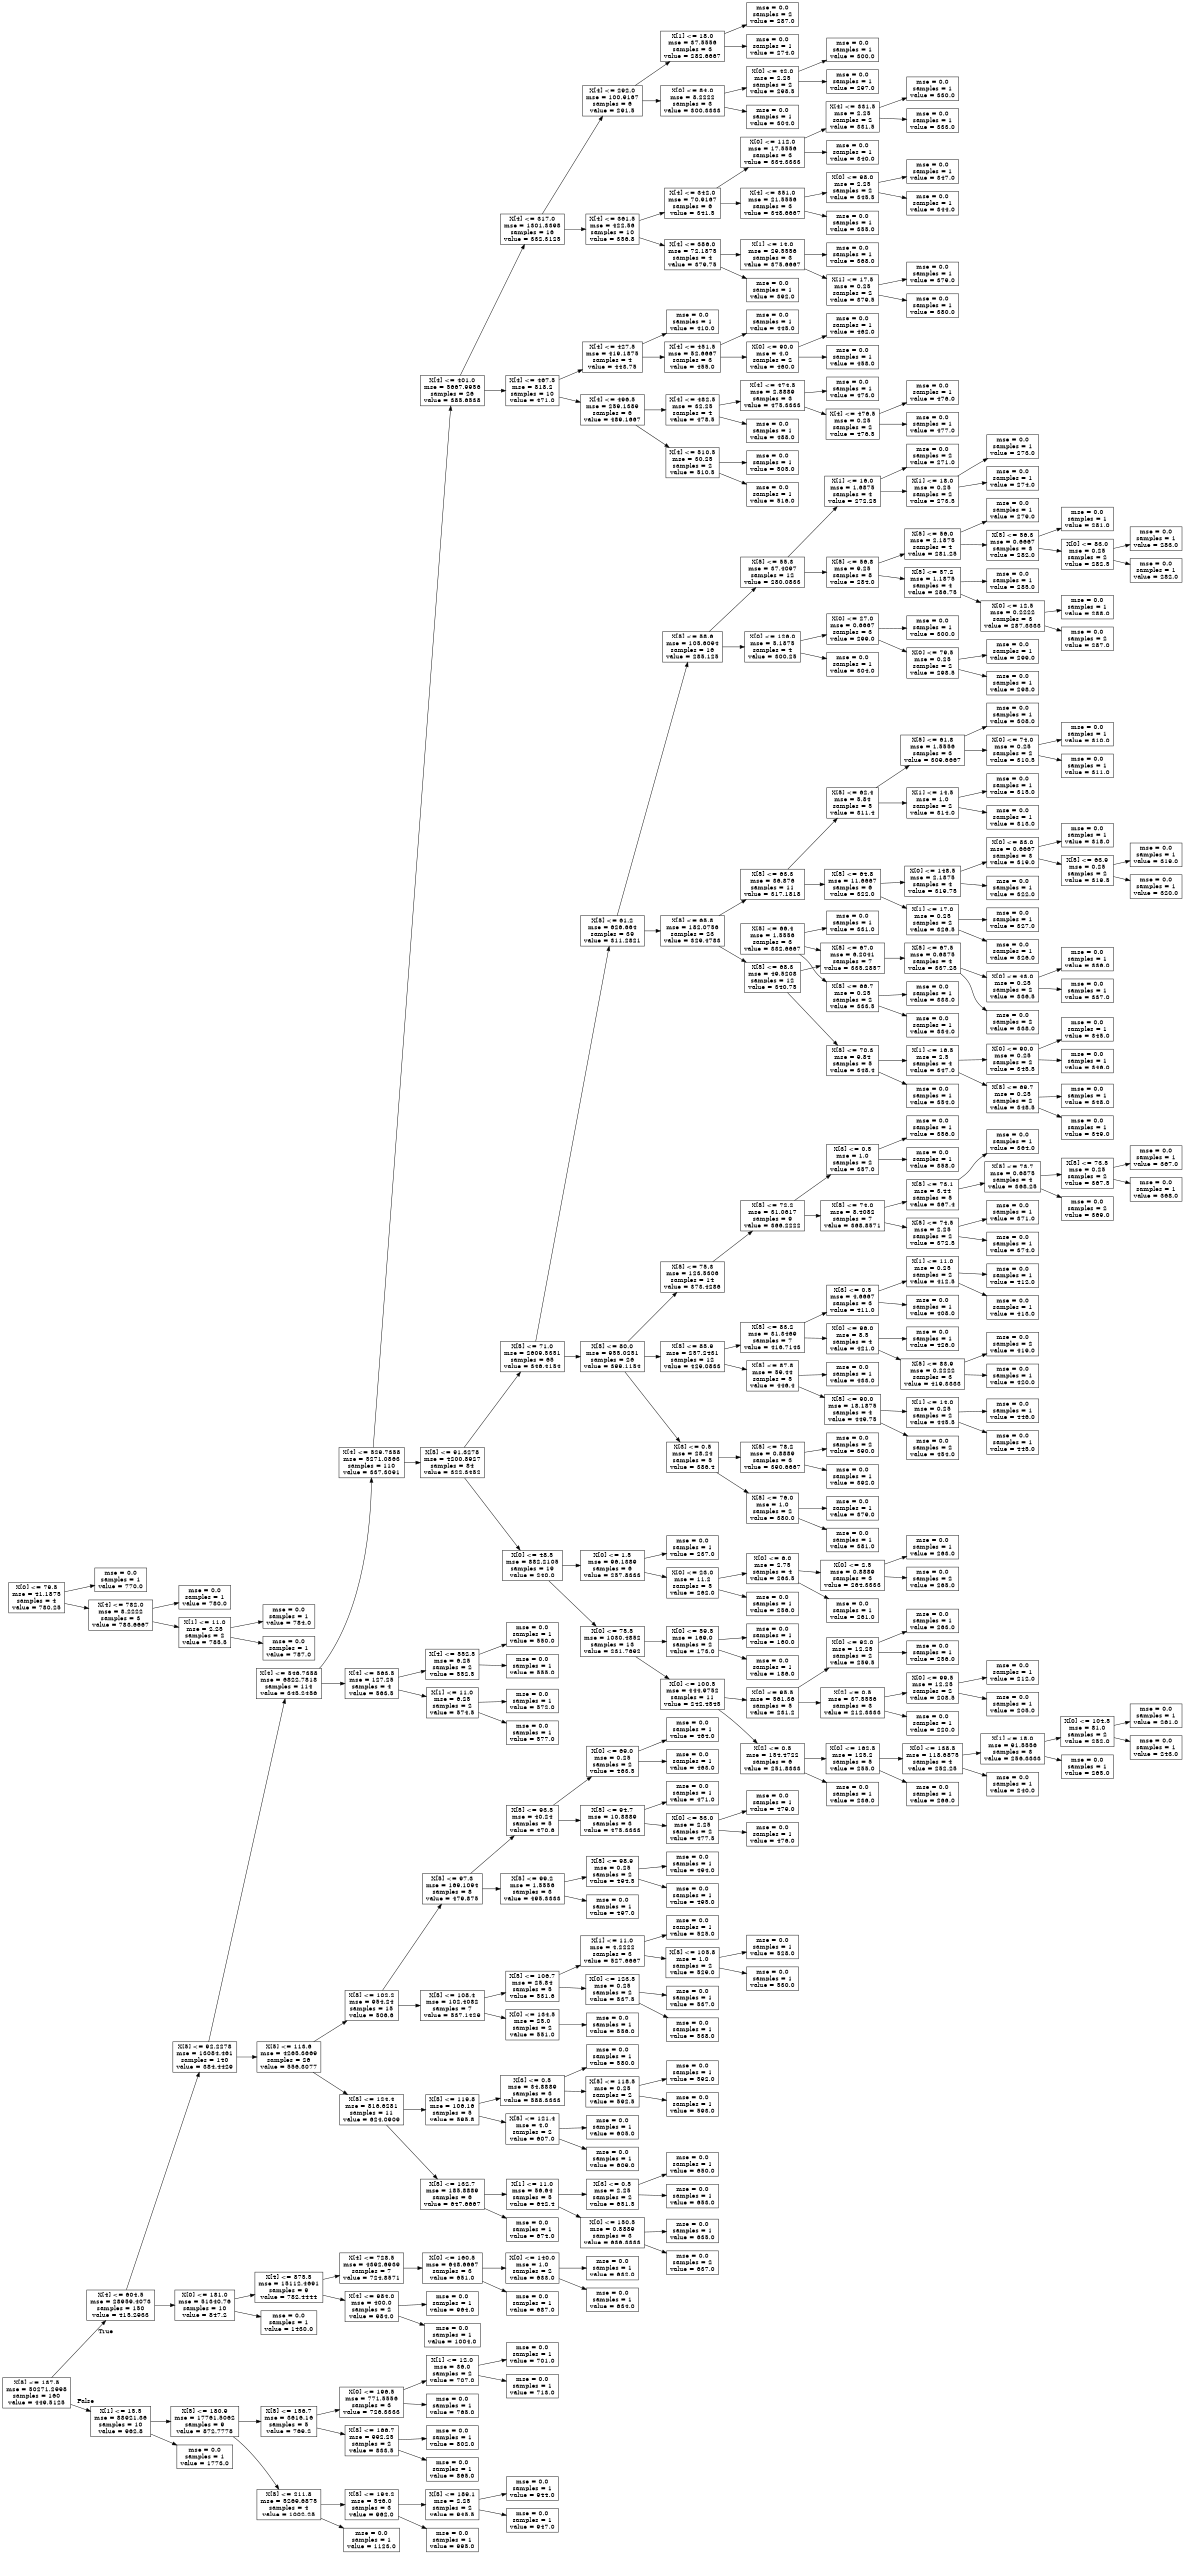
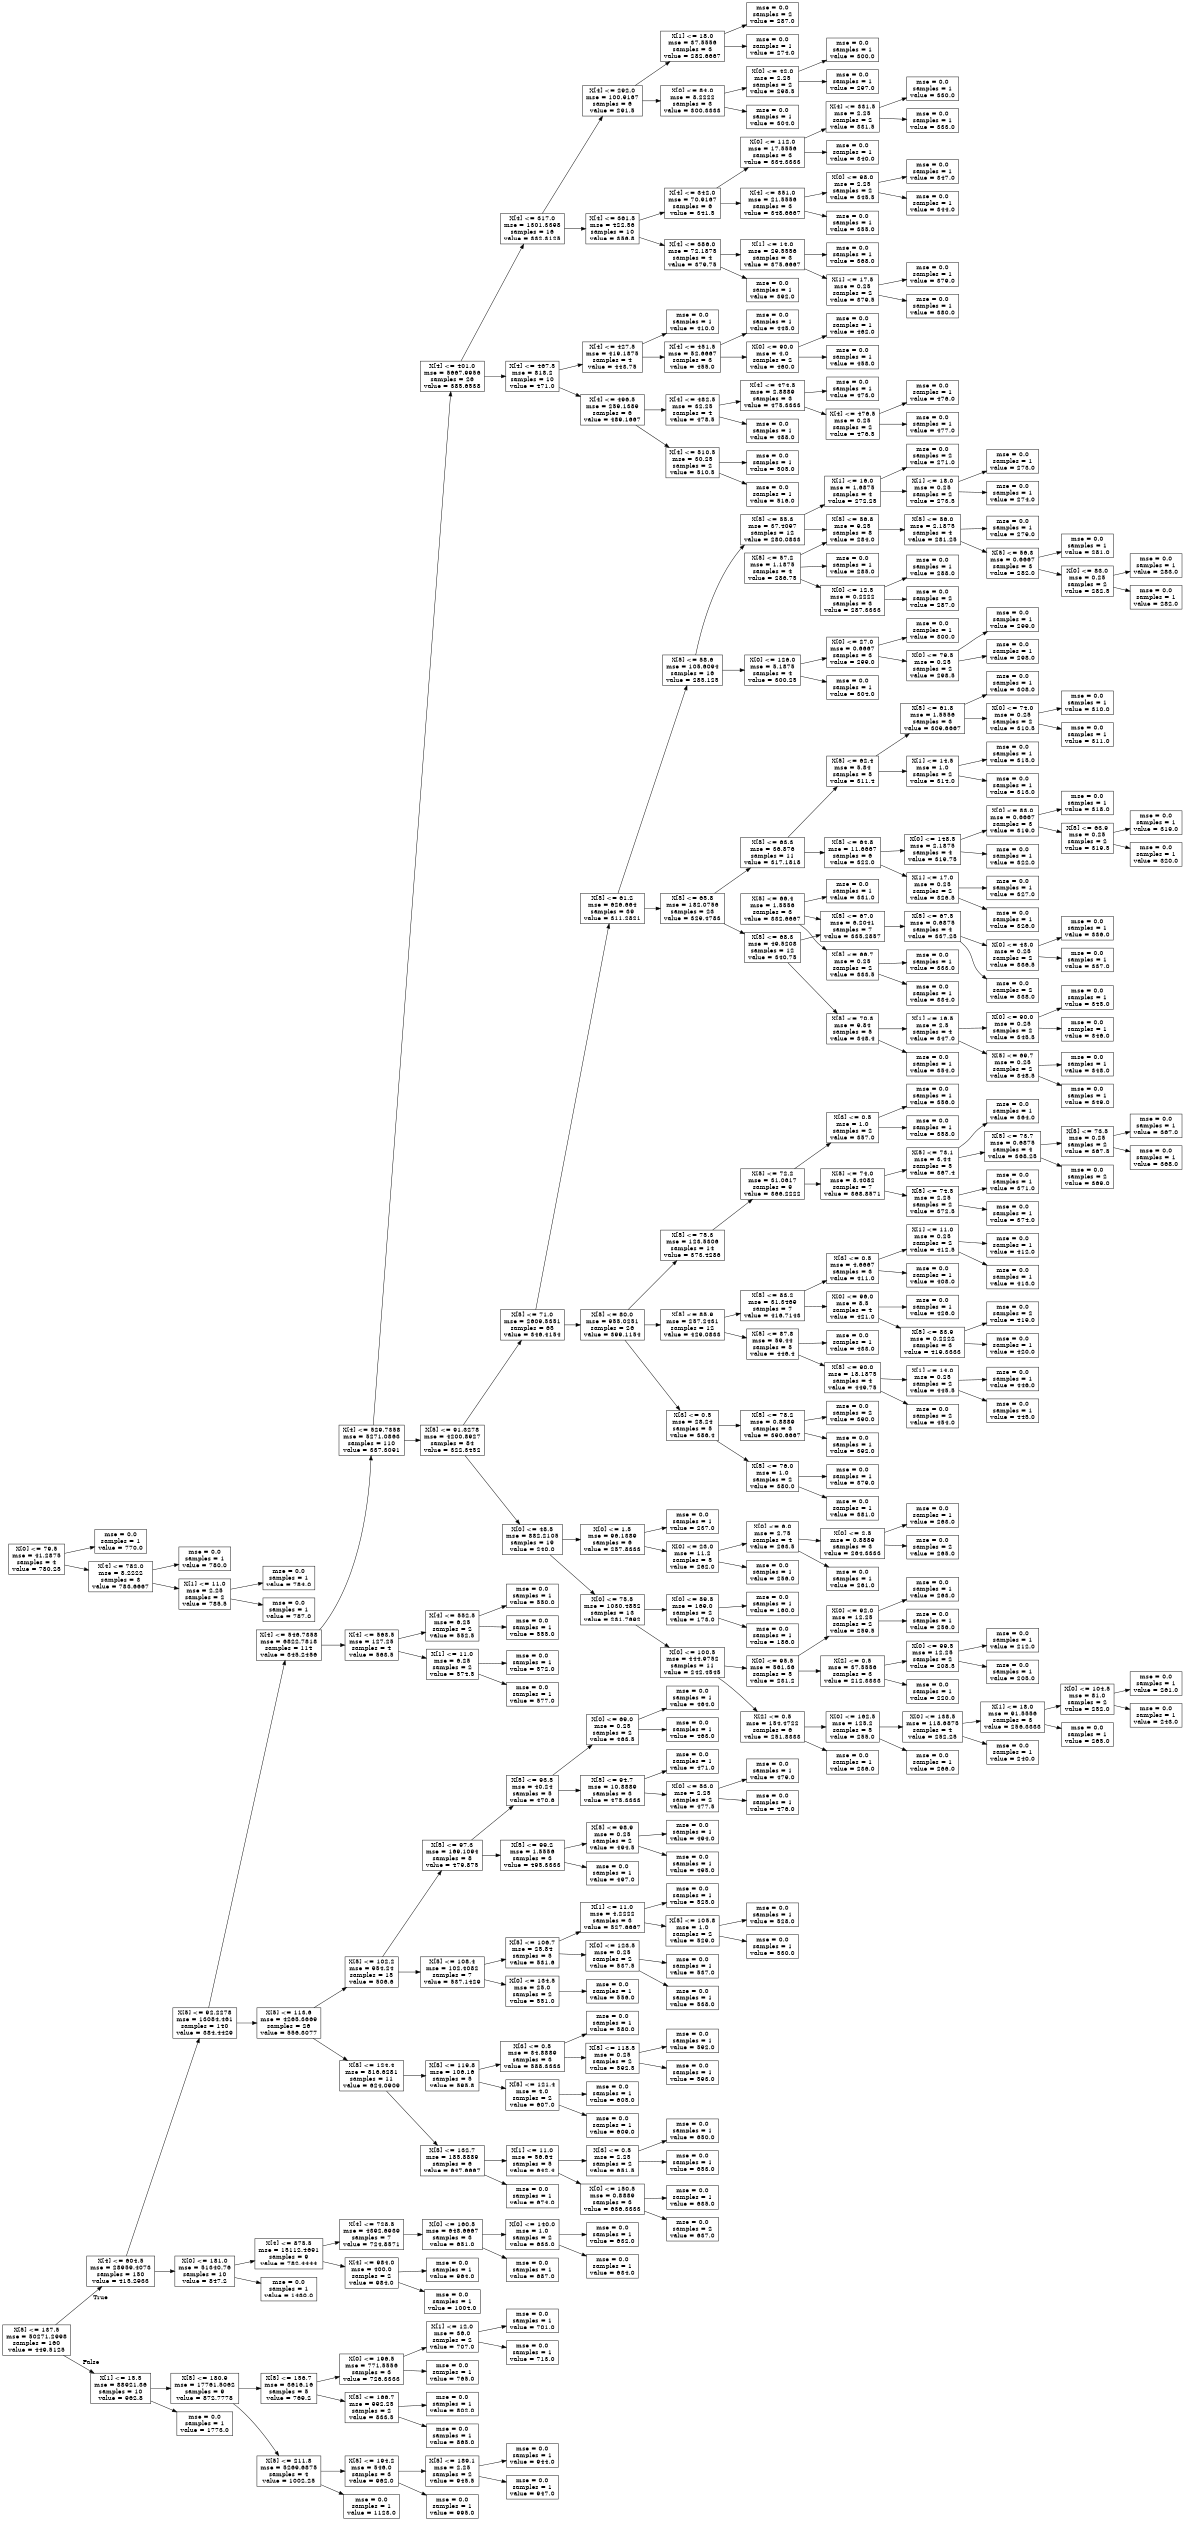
(889, 577) -> (812, 549)
(37, 1598) -> (37, 1559)
